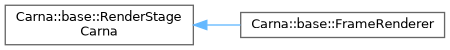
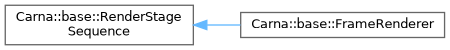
(99, 25) -> (99, 25)
